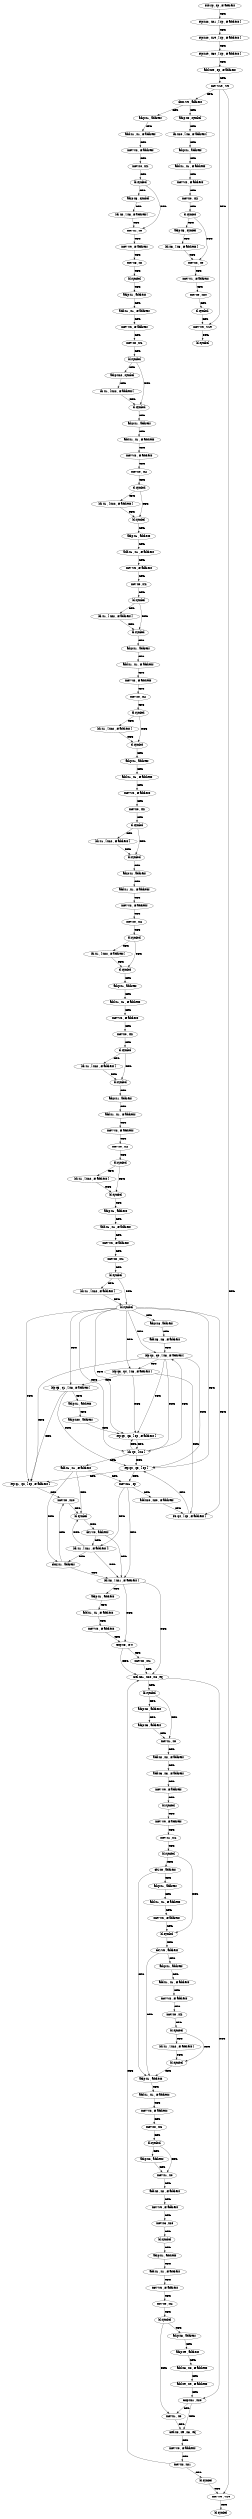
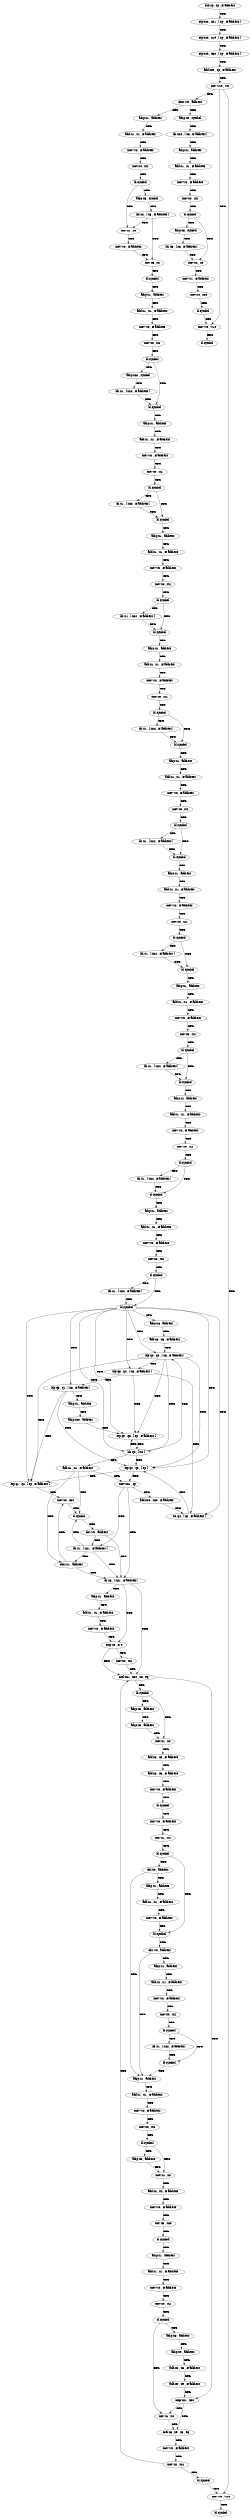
none -> (152, 238)
